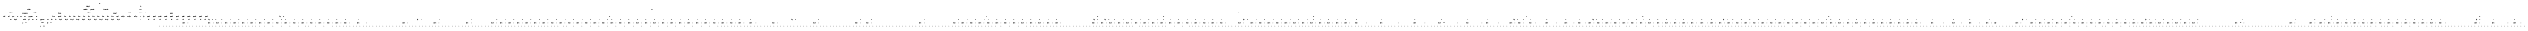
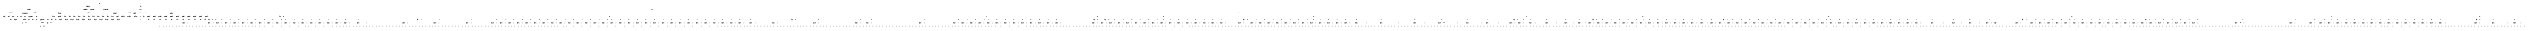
none -> (135, 13)
